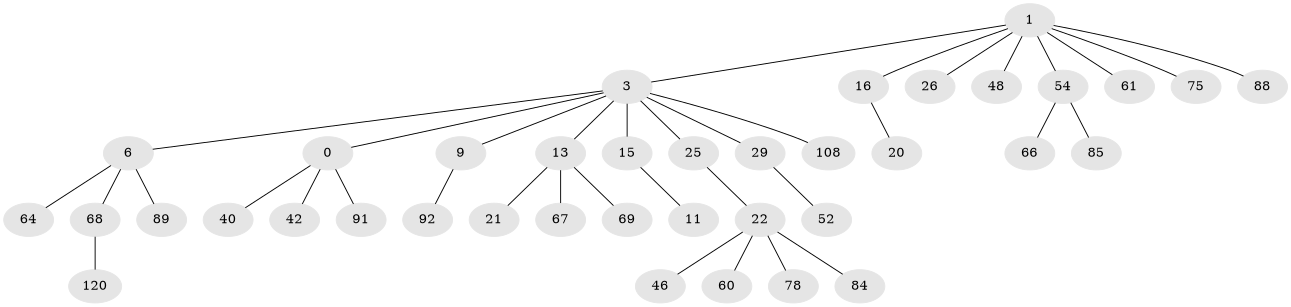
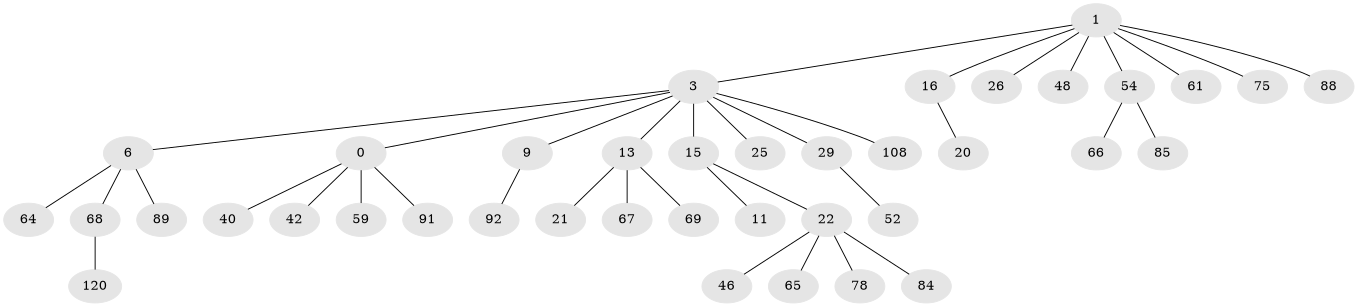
(727, 186) -> (760, 187)
none -> (361, 220)
(727, 286) -> (793, 286)
